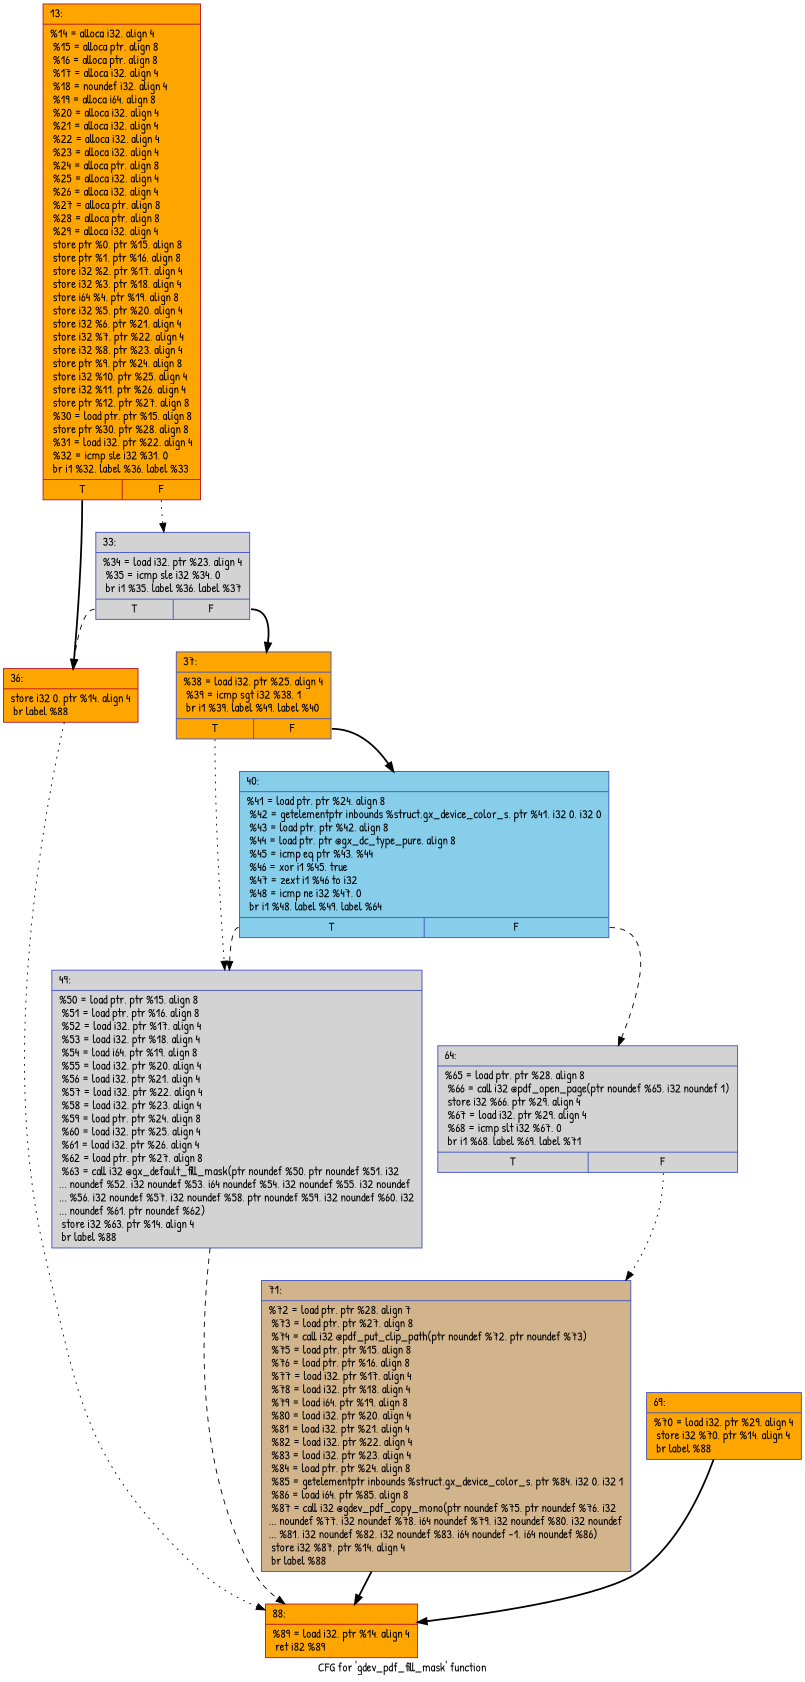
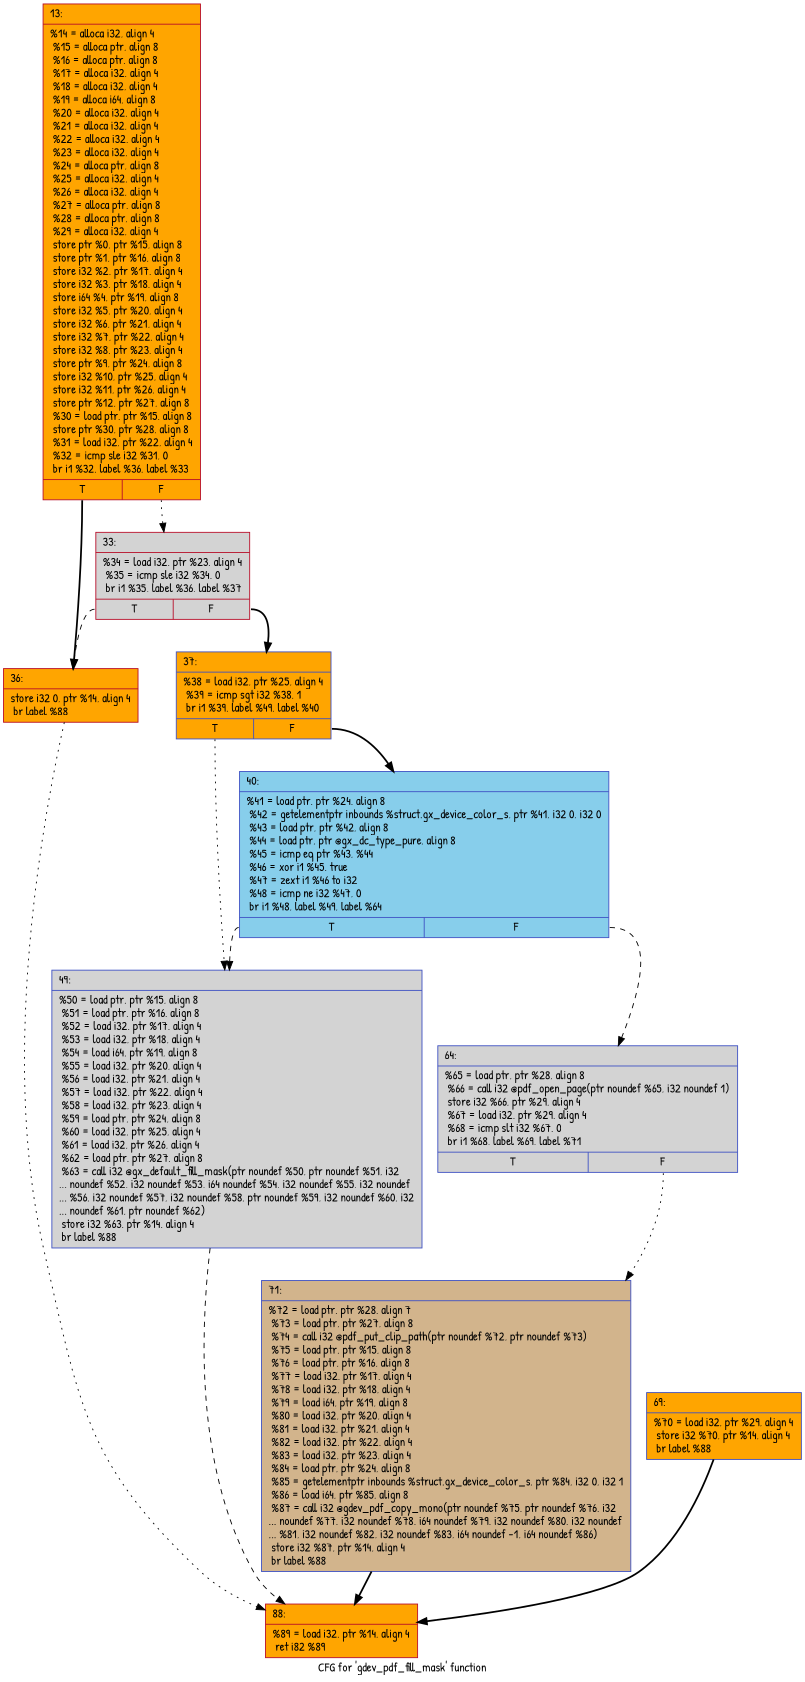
(109, 87) -> (104, 87)
(173, 576) -> (173, 576)
